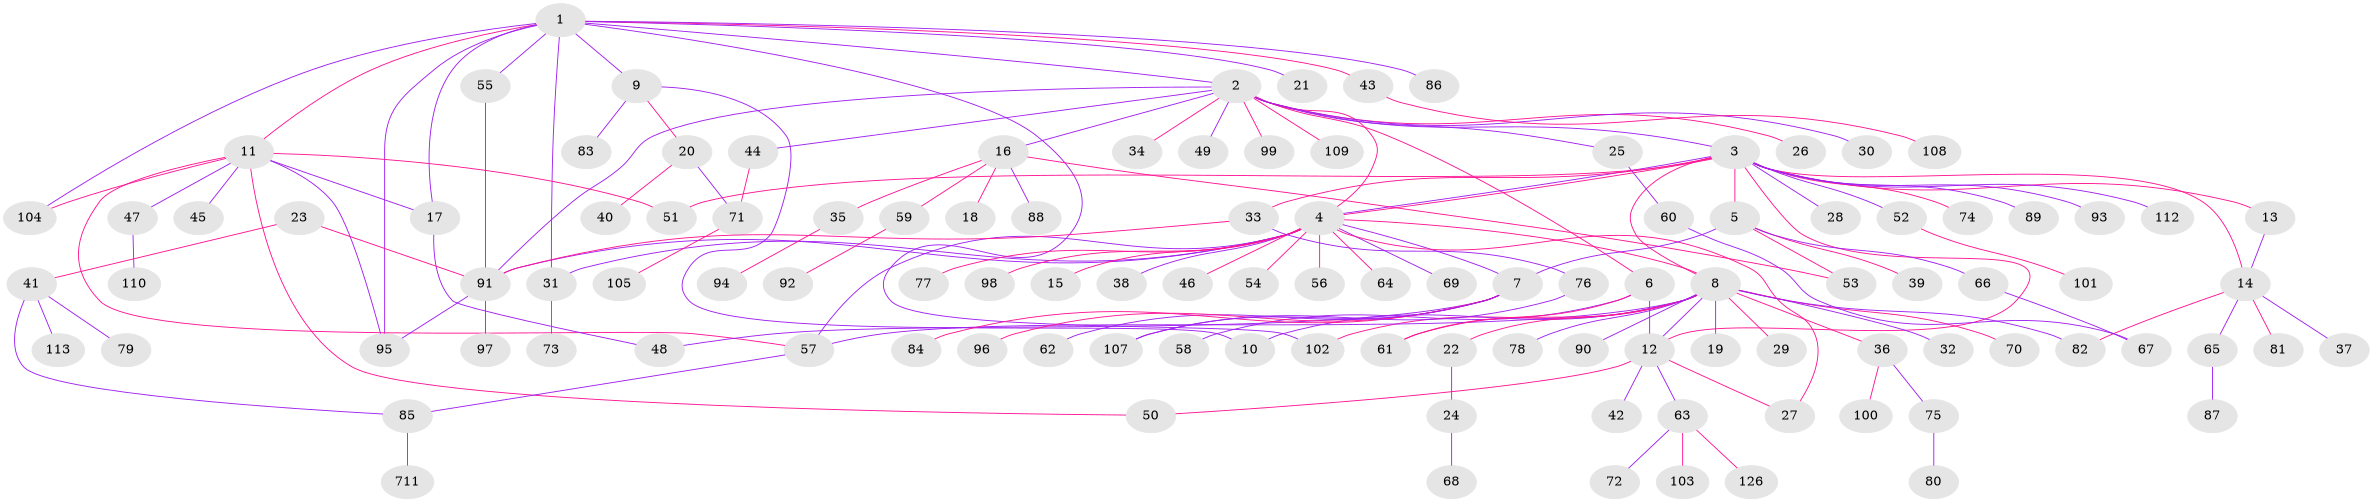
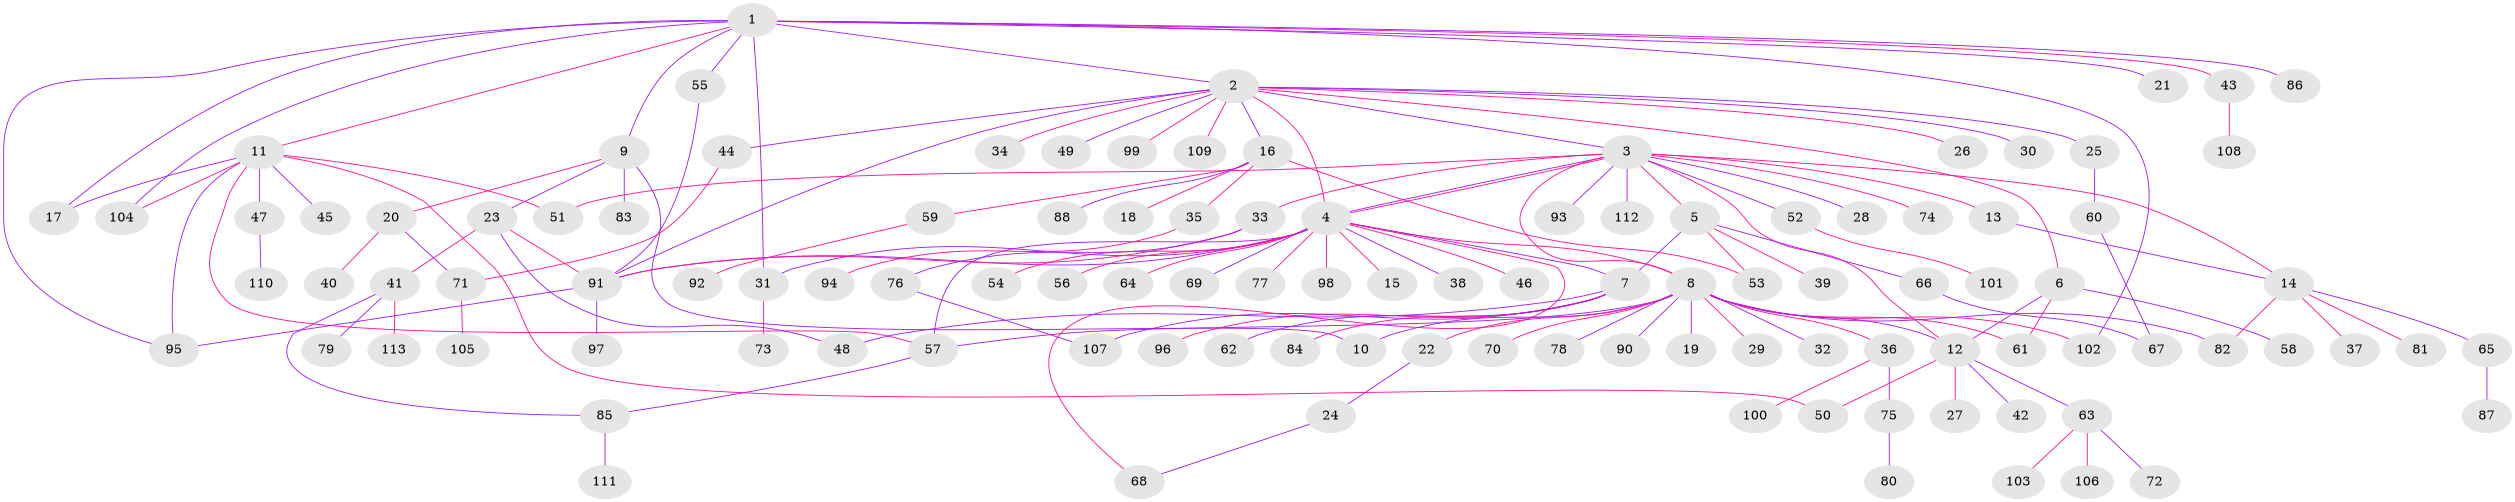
none -> (558, 185)
(2034, 218) -> none
(1656, 239) -> (1236, 310)
(45, 317) -> (395, 322)
(510, 317) -> (645, 326)
(2295, 317) -> (2322, 317)
(408, 482) -> (605, 482)
(1751, 482) -> (2087, 482)
